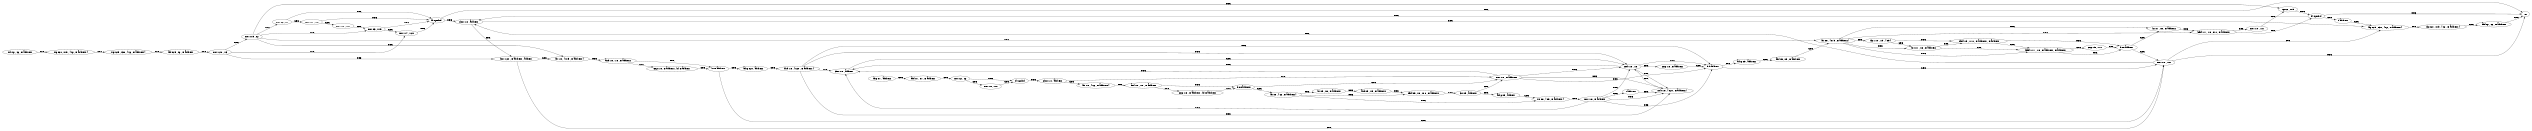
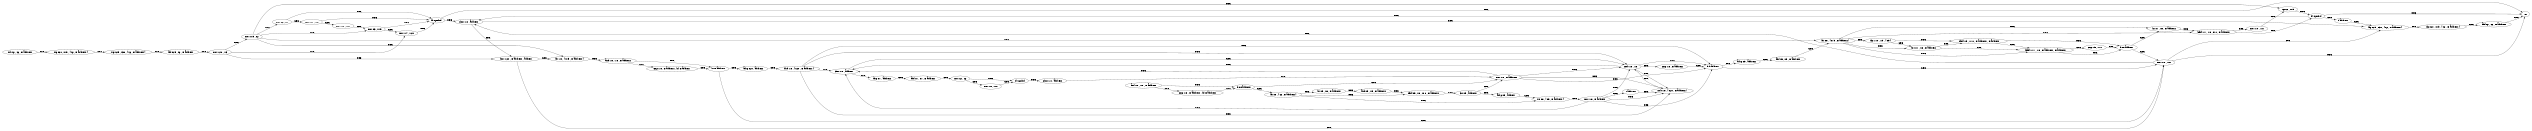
none -> (860, 76)
(1096, 85) -> none
